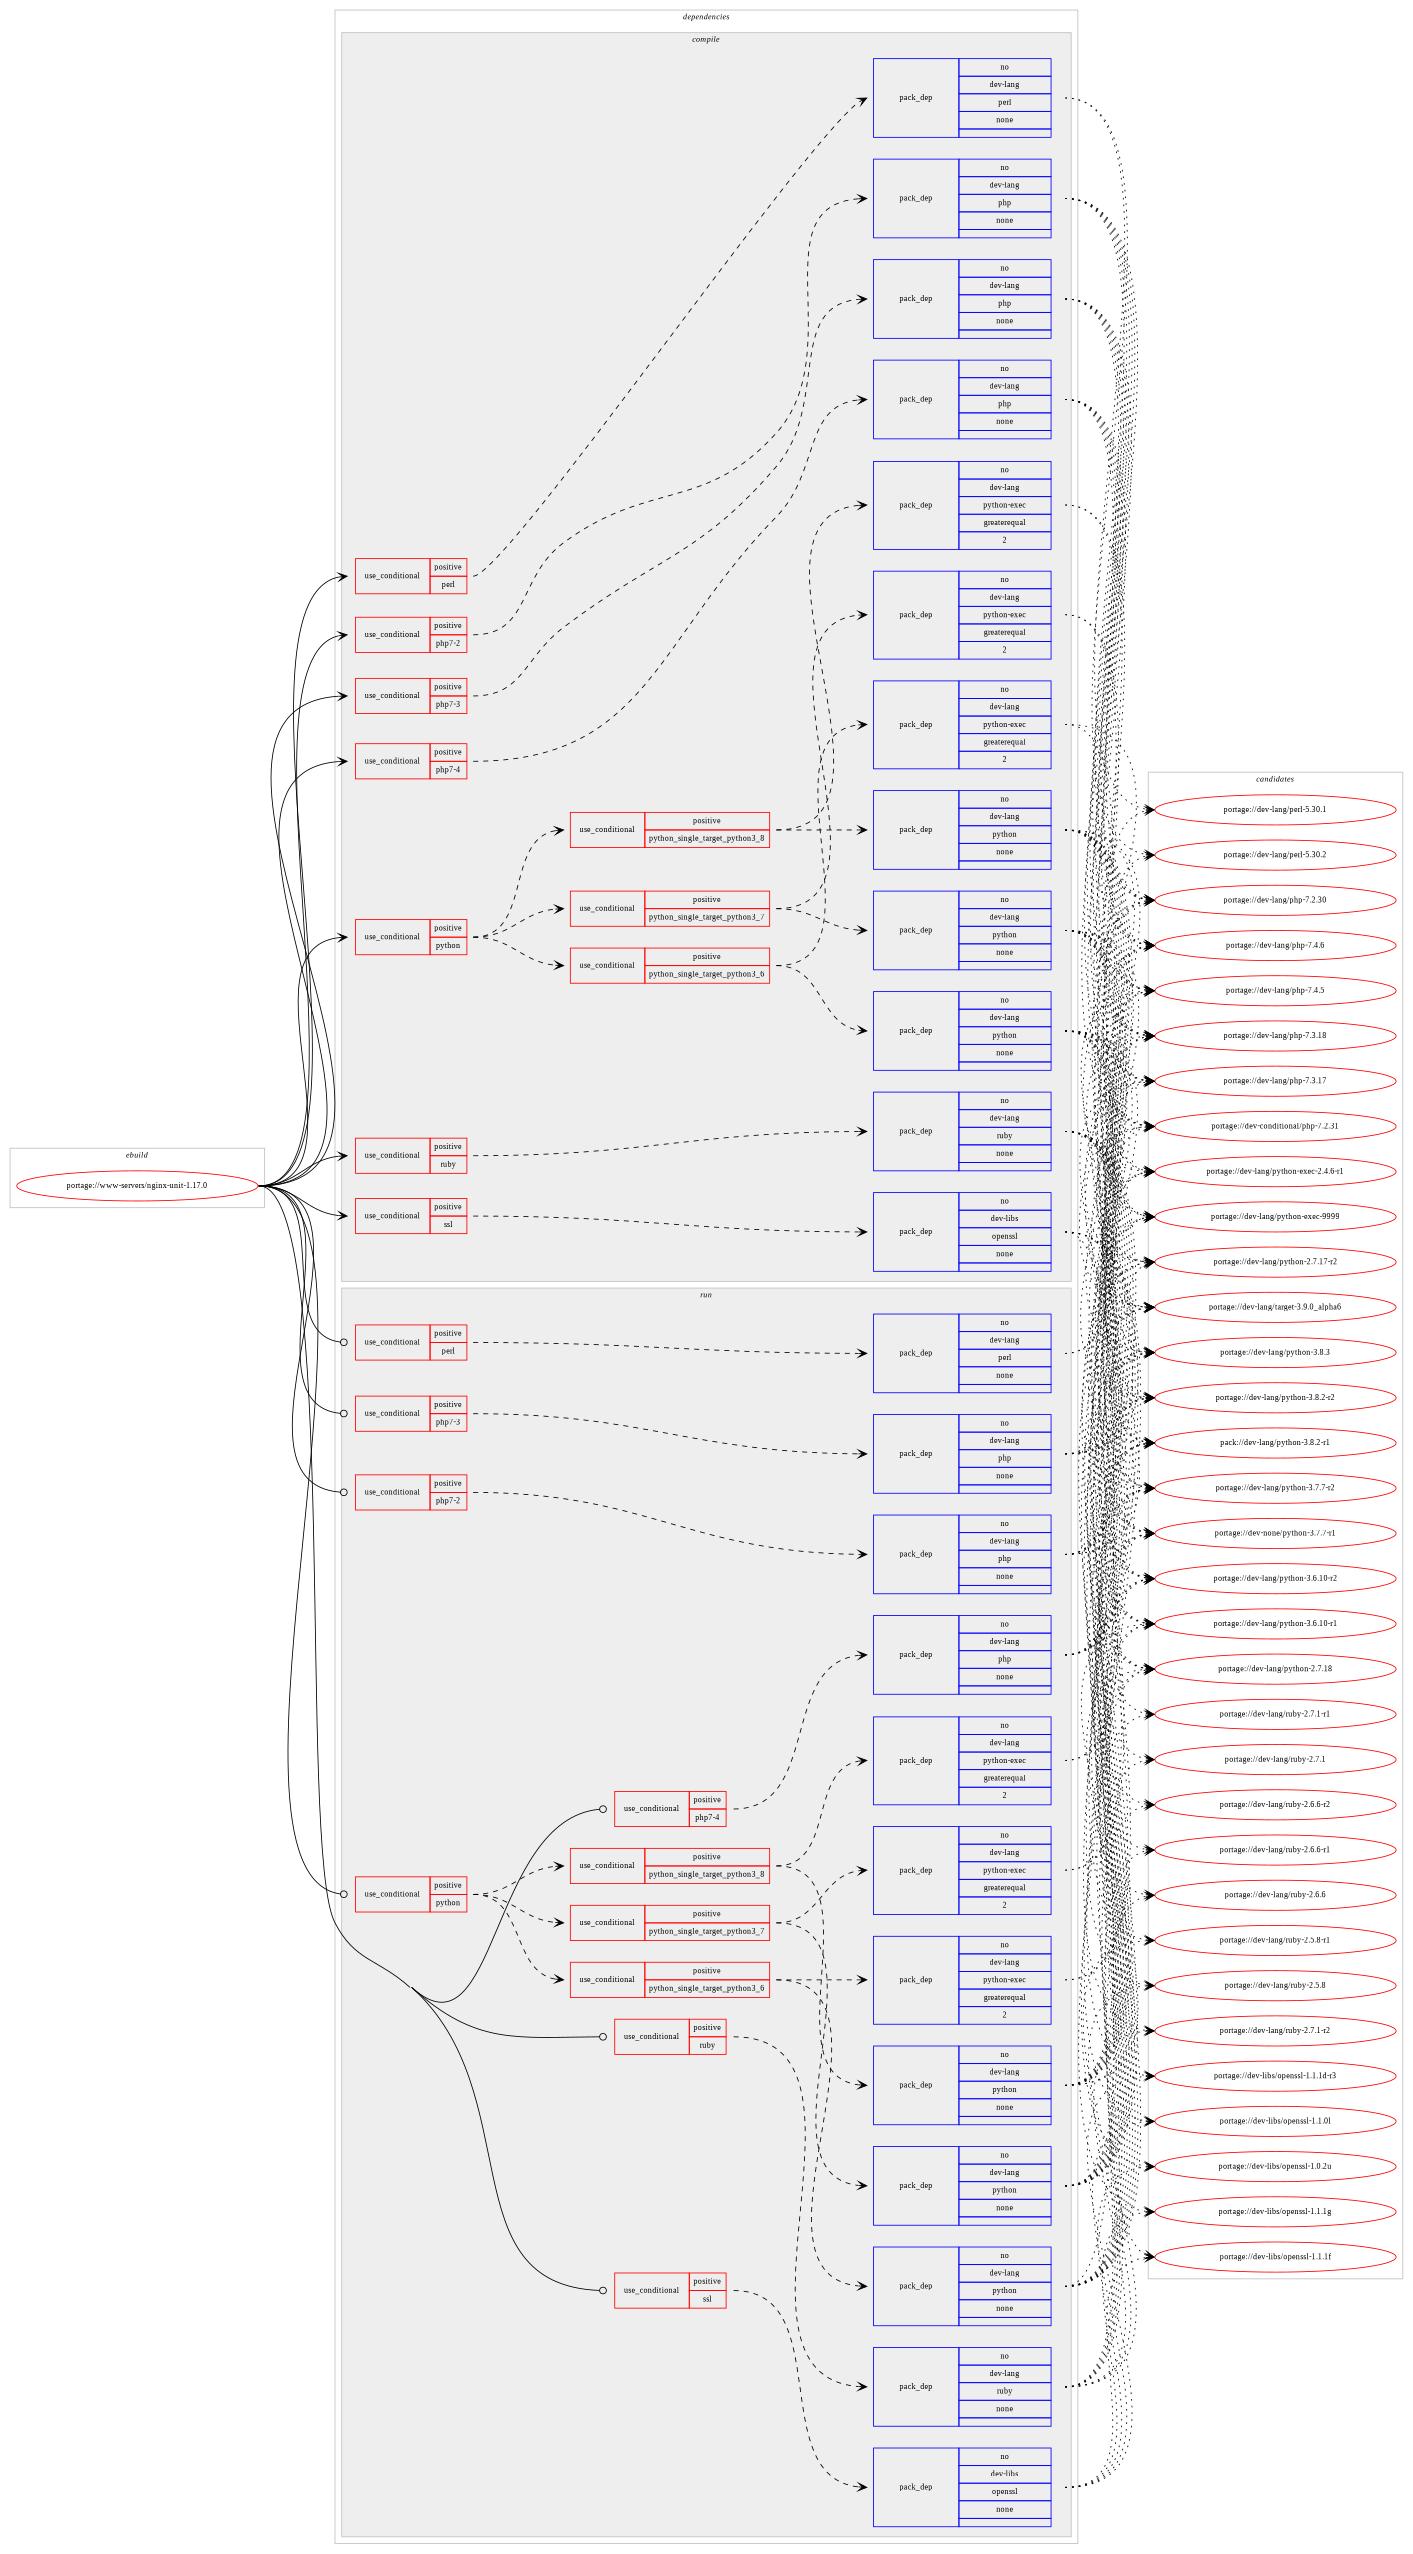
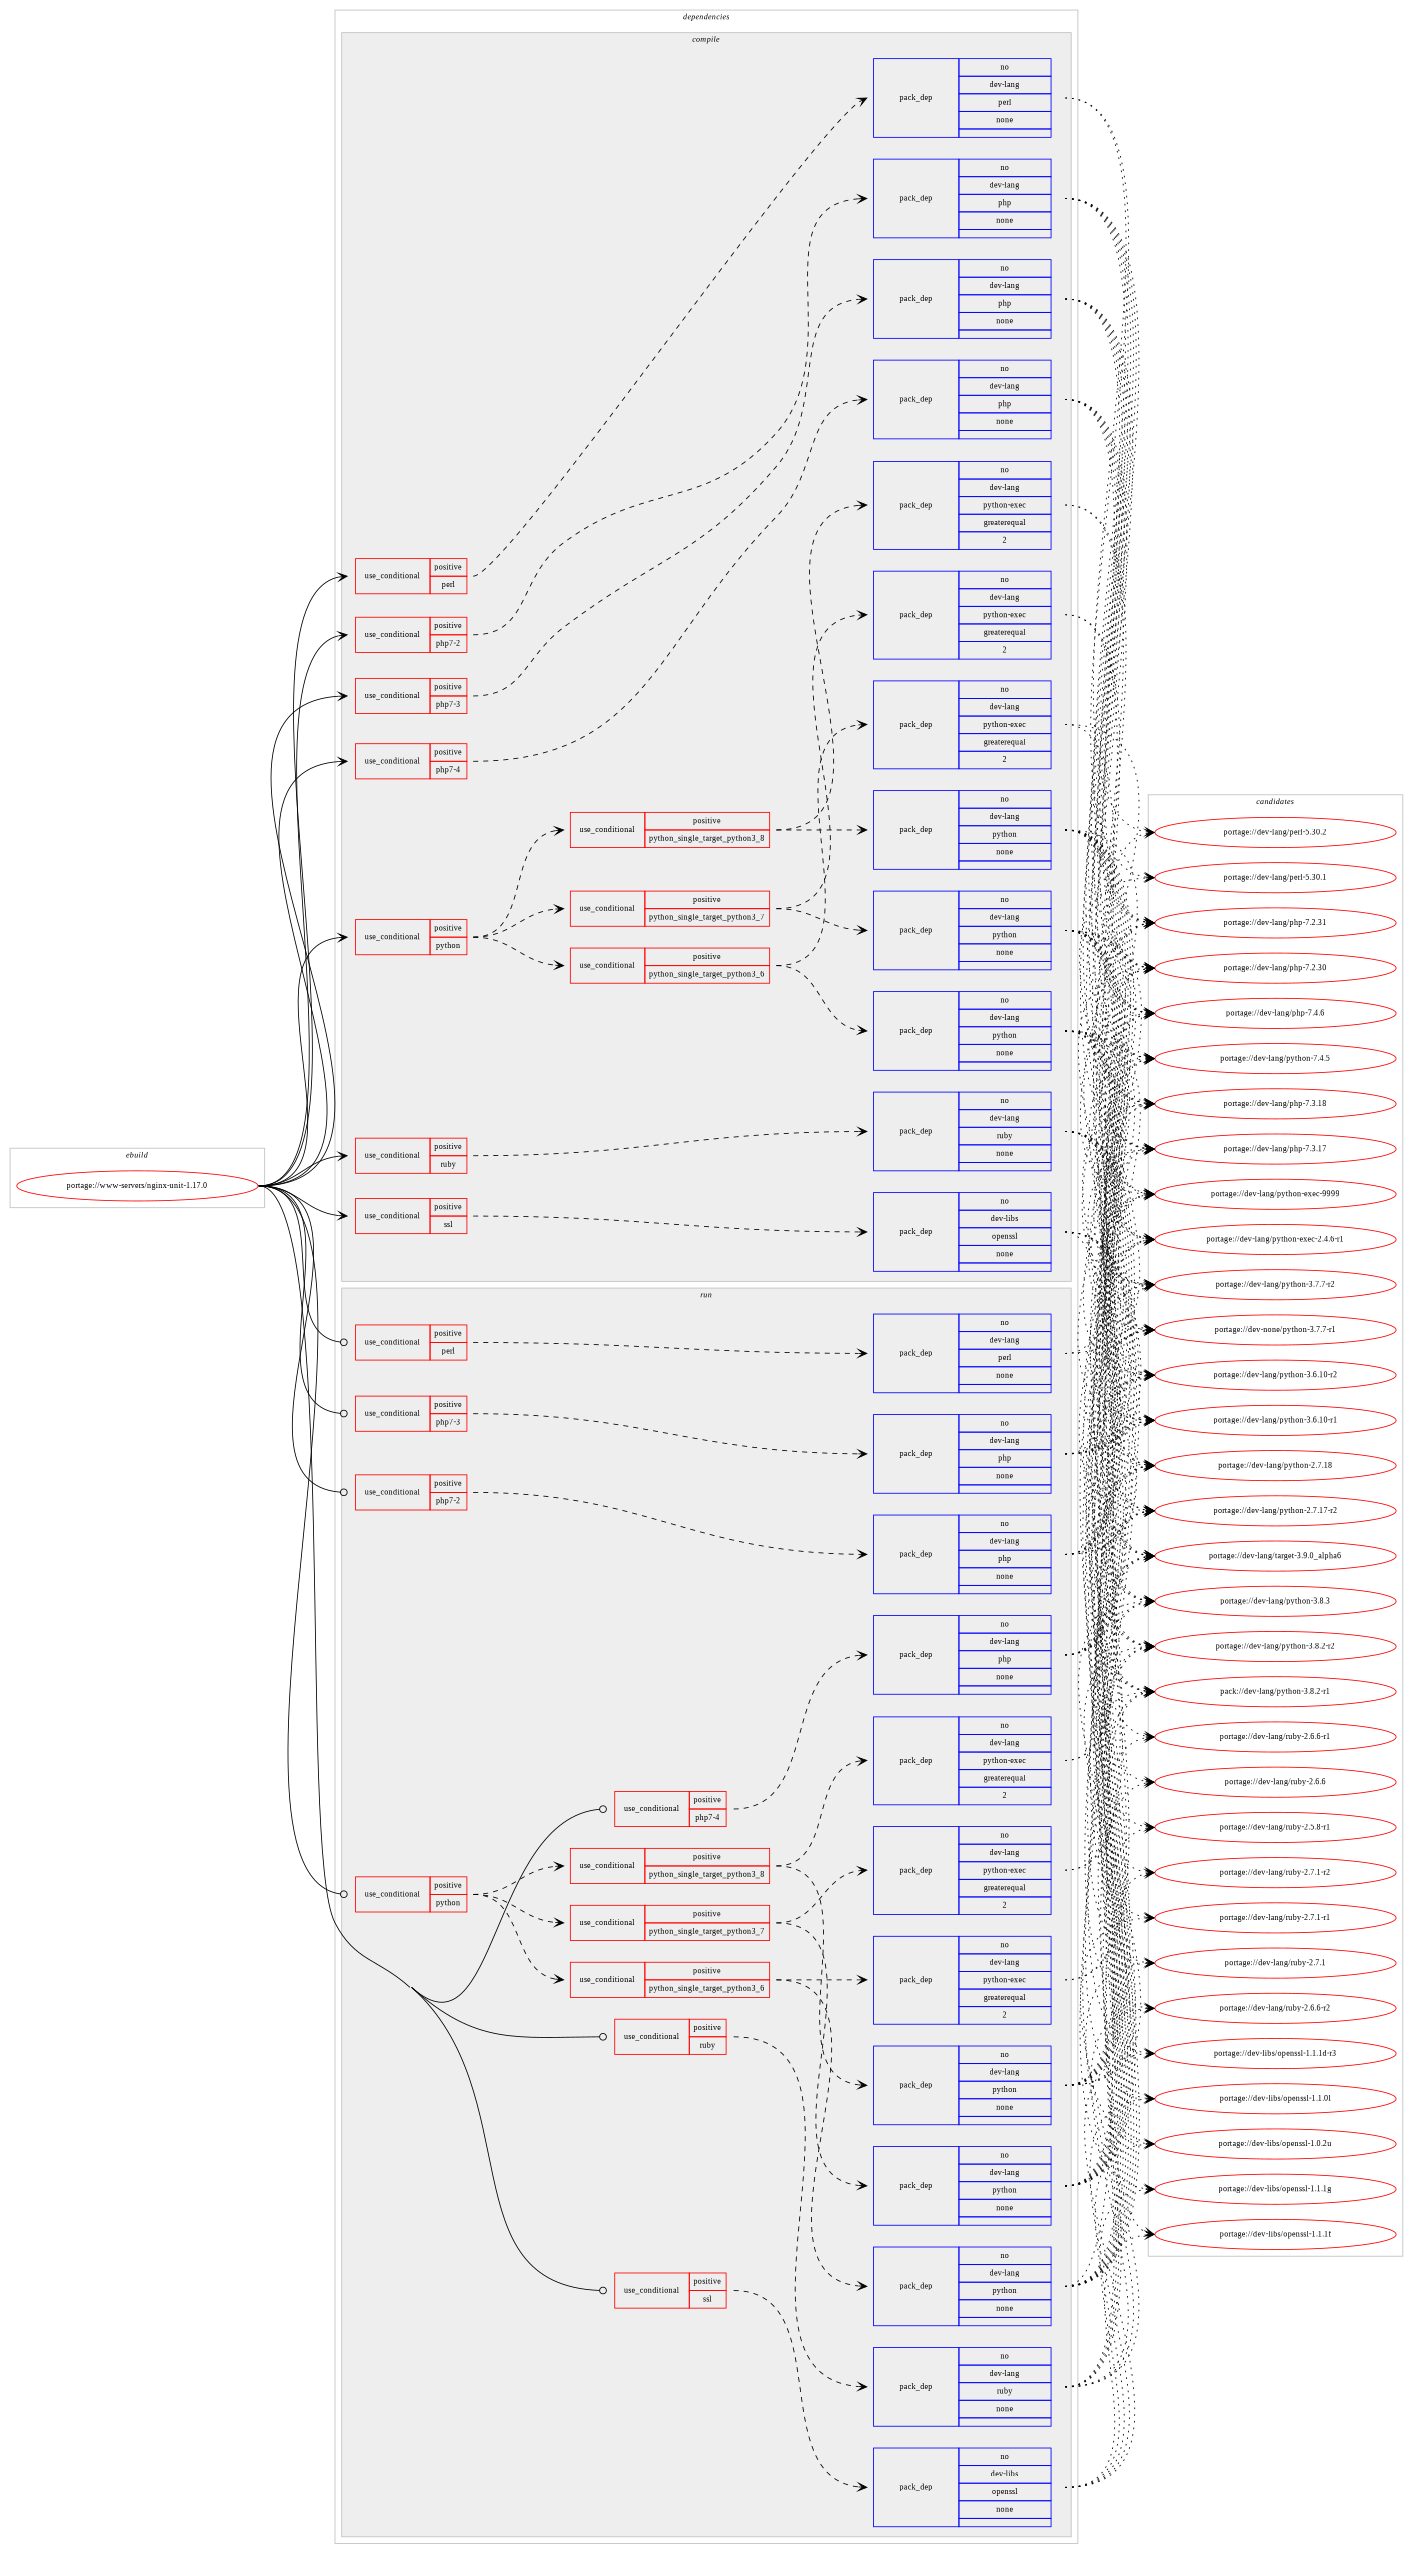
(1276, 991) -> (1276, 1059)
(1276, 1126) -> (1276, 923)
(1276, 1986) -> none
